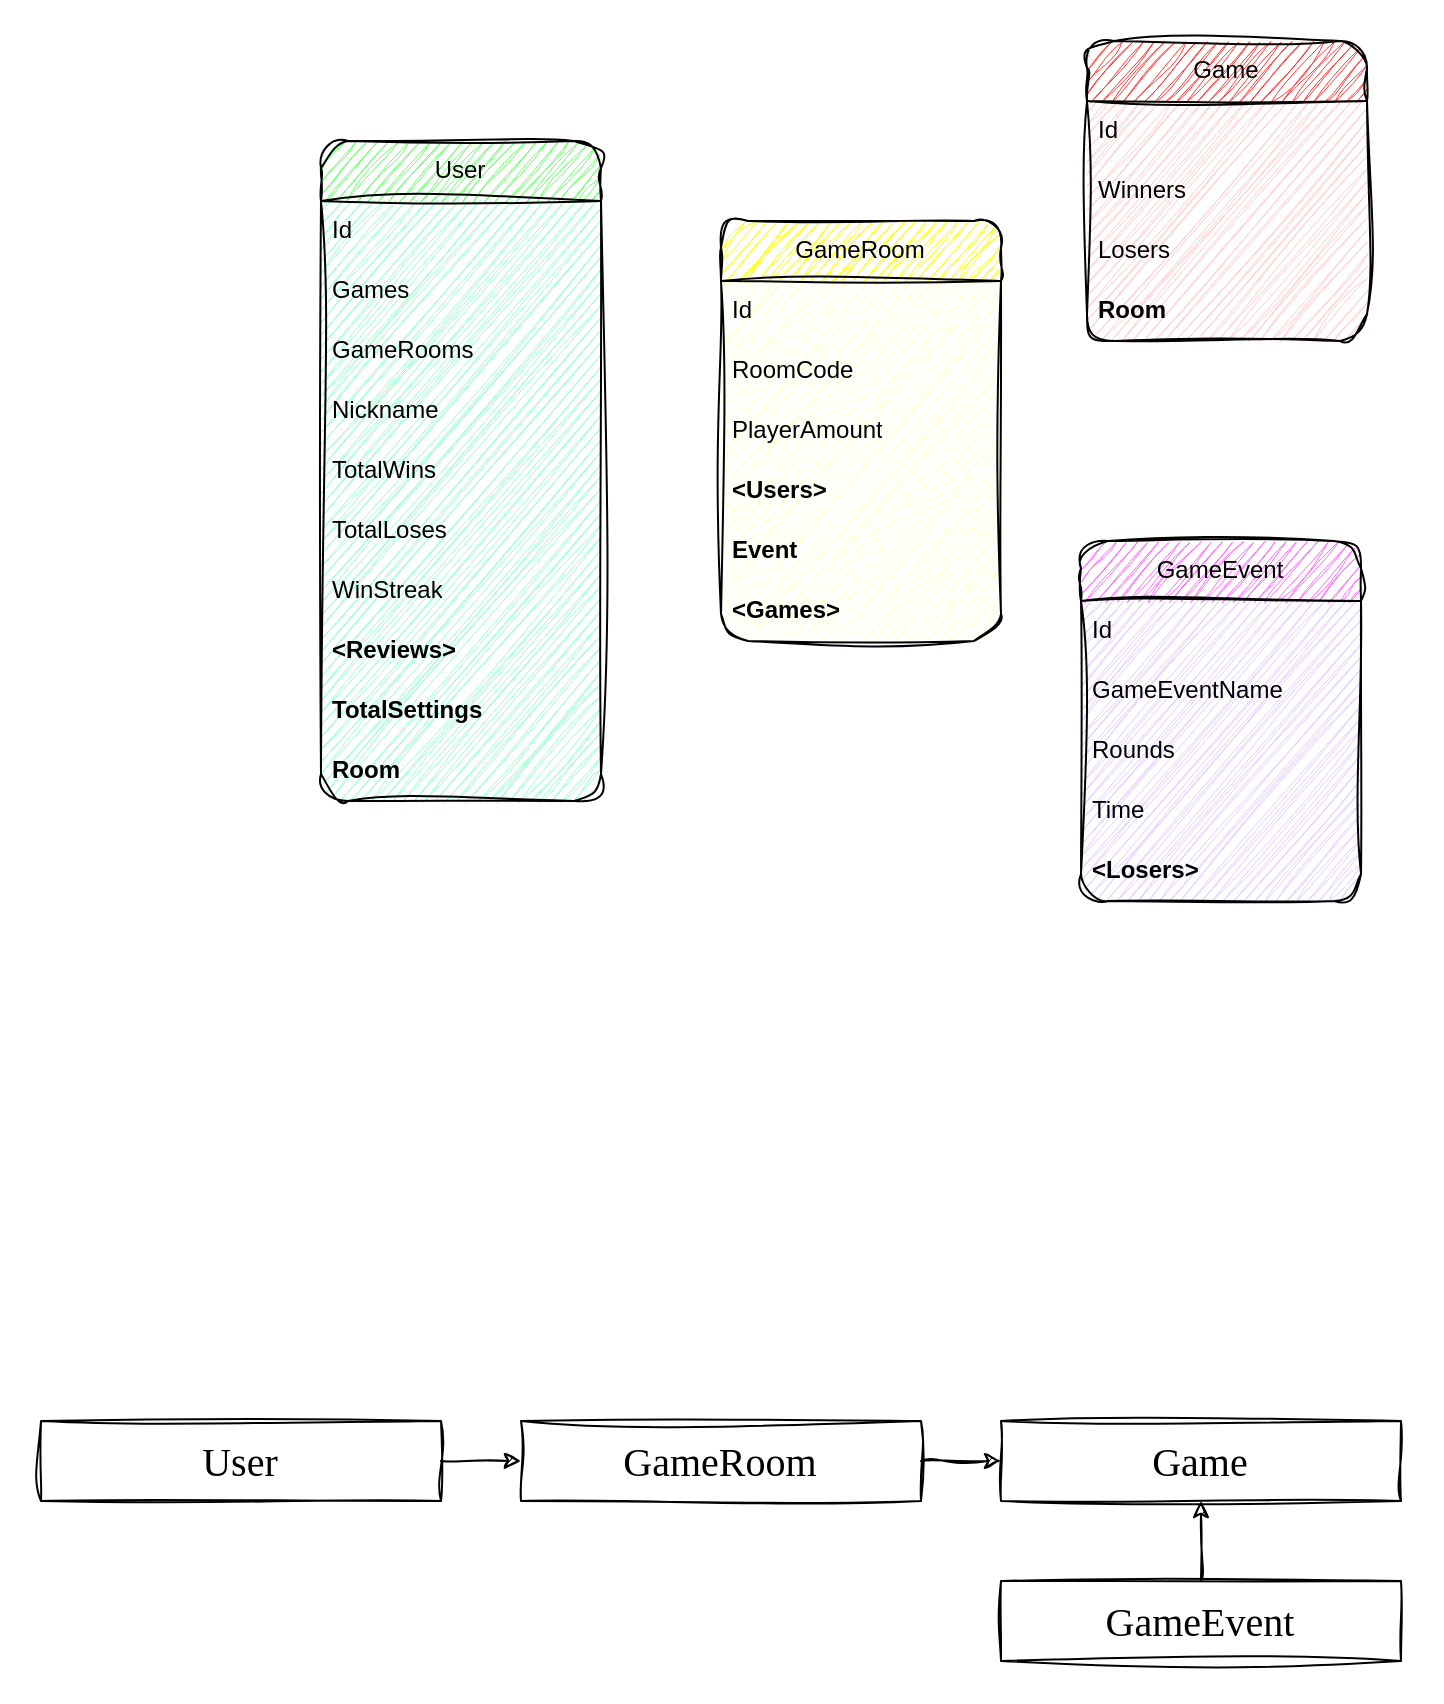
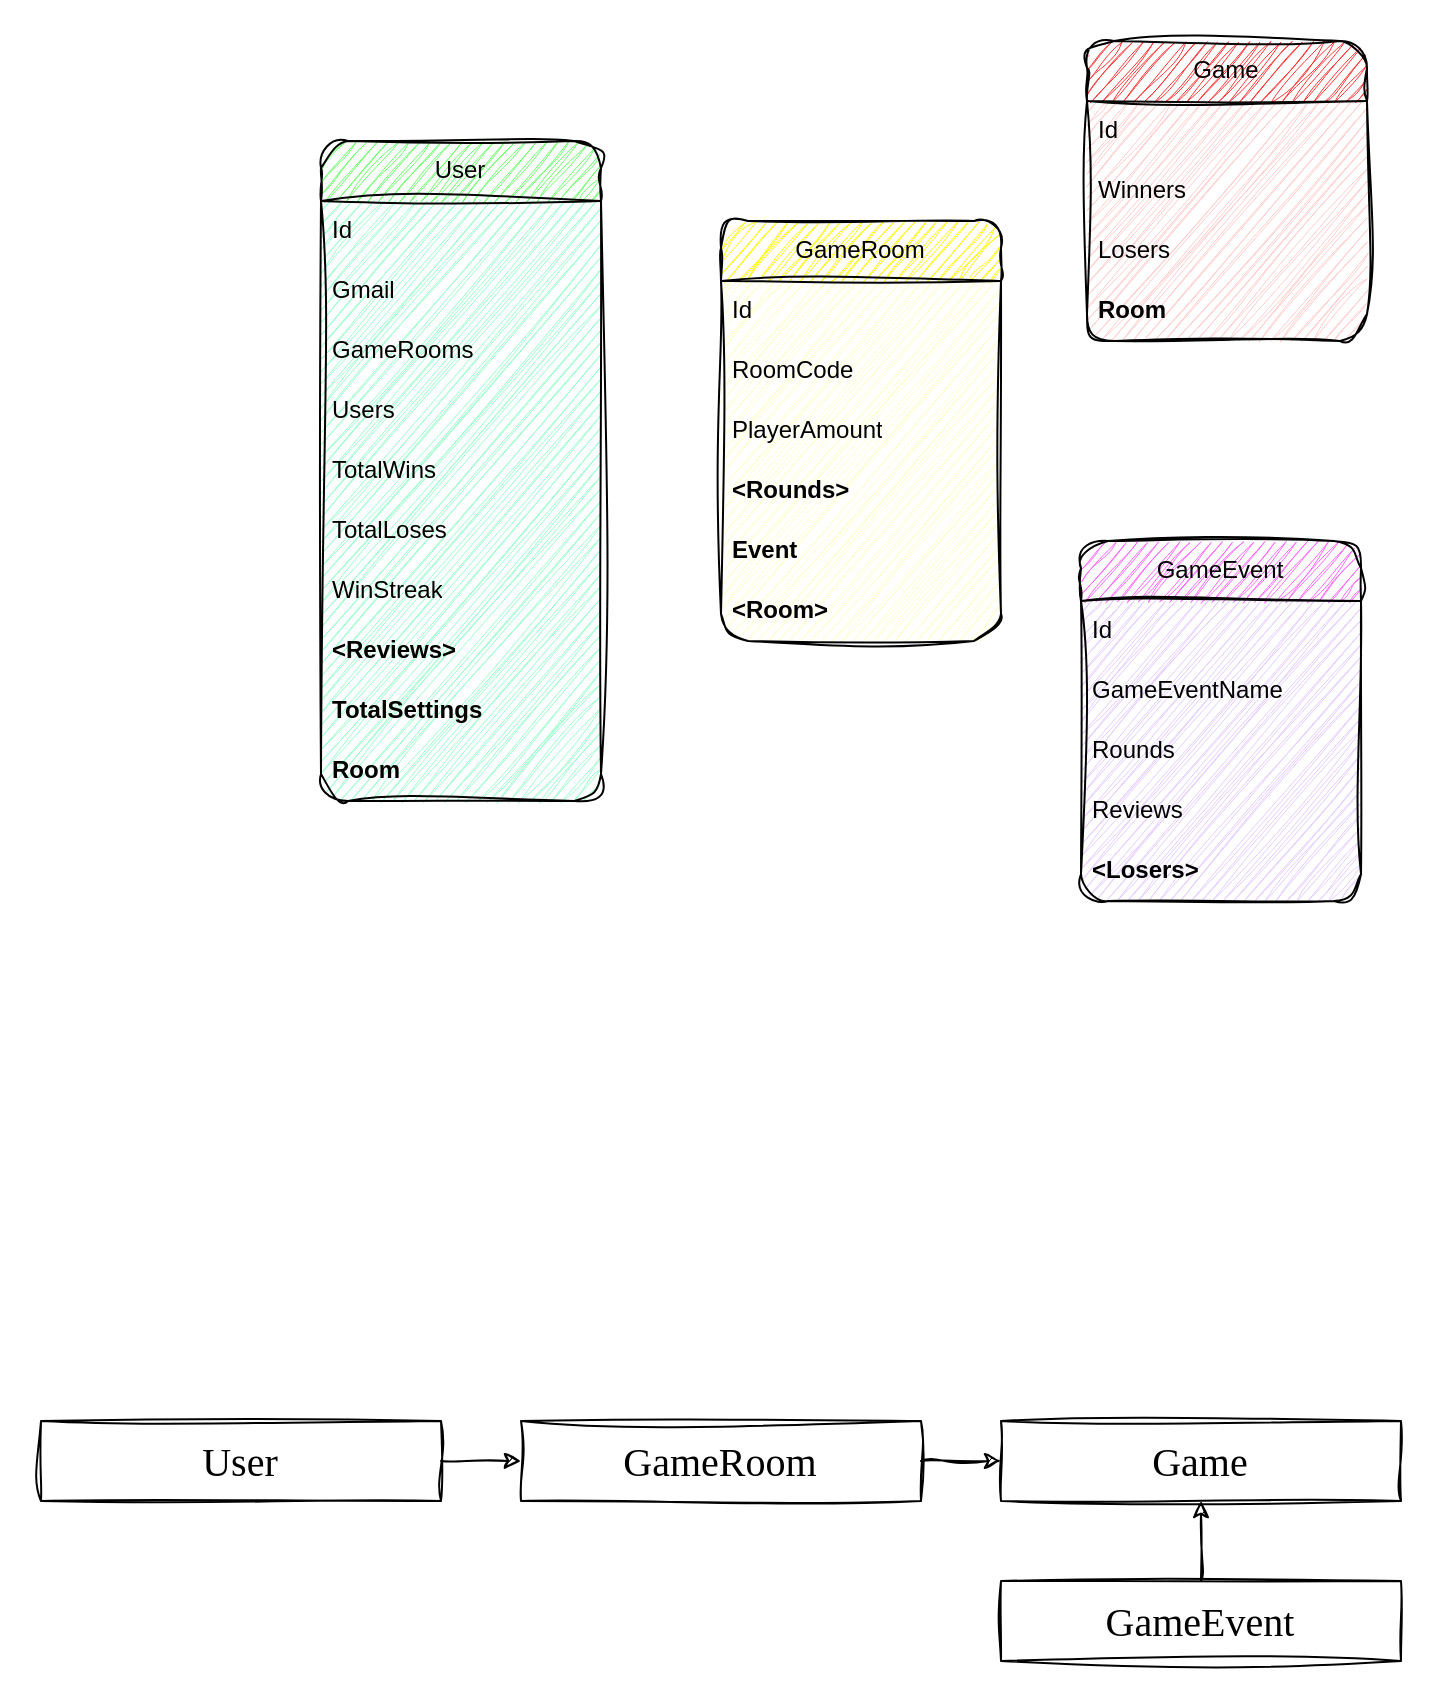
(367, 291) -> (360, 291)
(384, 411) -> (367, 411)
(780, 491) -> (787, 491)
(780, 611) -> (773, 611)
(1117, 811) -> (1137, 811)
